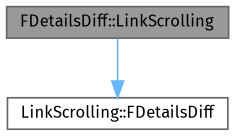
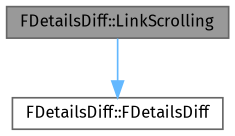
(118, 114) -> (118, 114)
